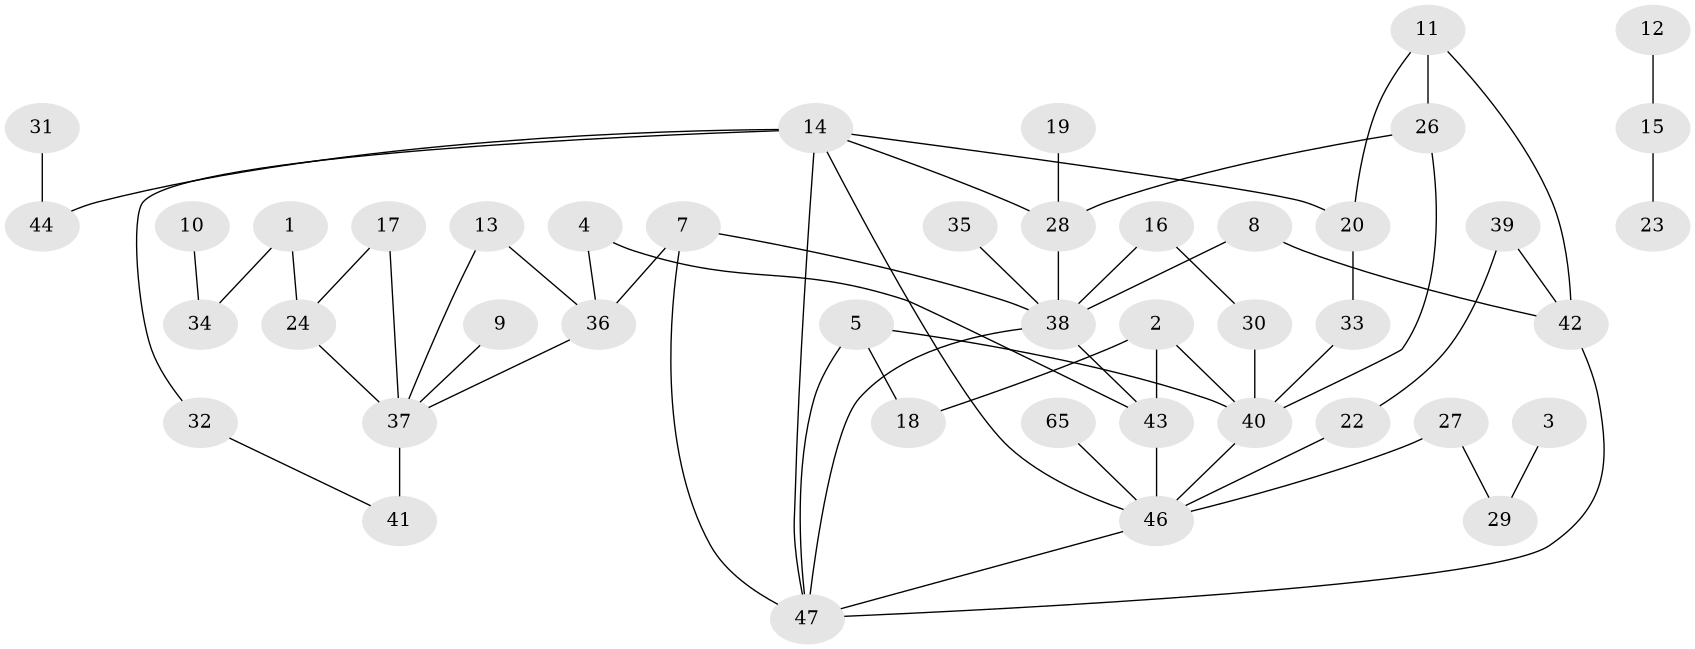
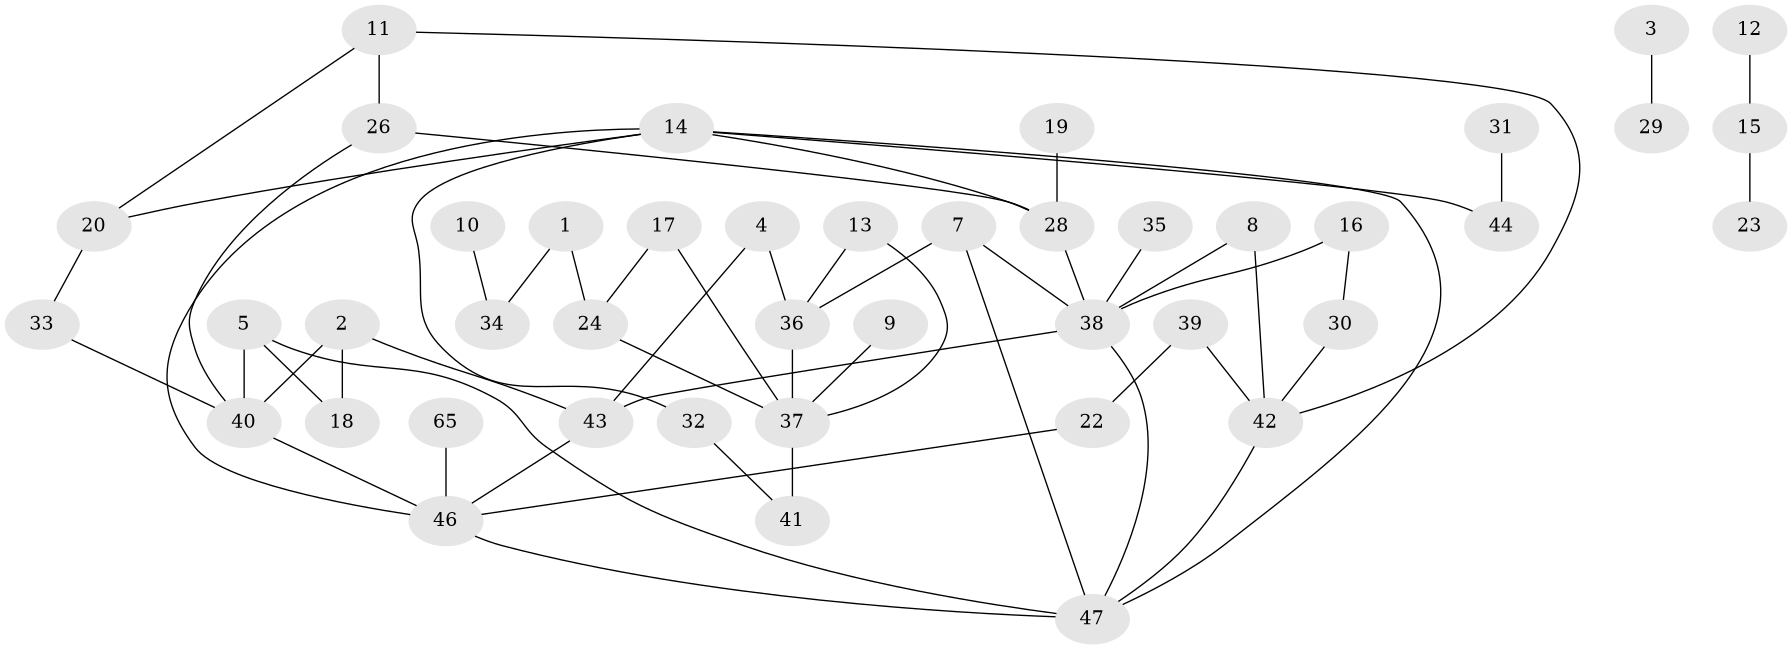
(1255, 374) -> (1303, 374)
(1451, 423) -> none
